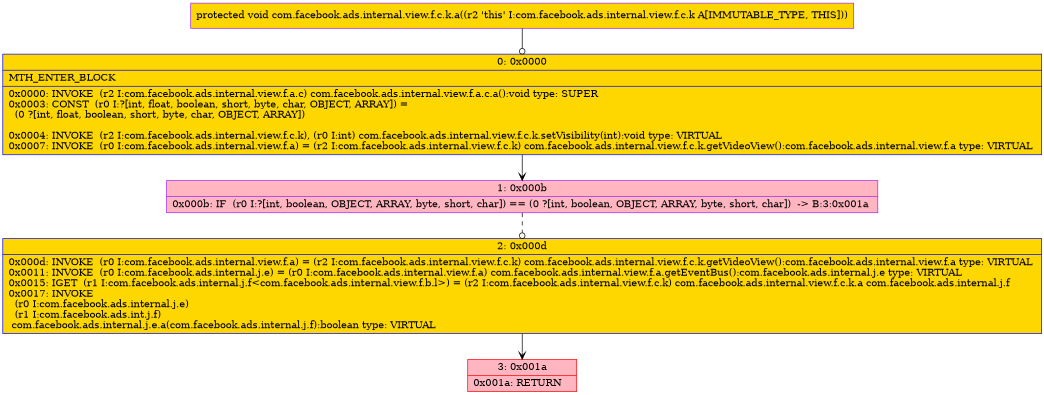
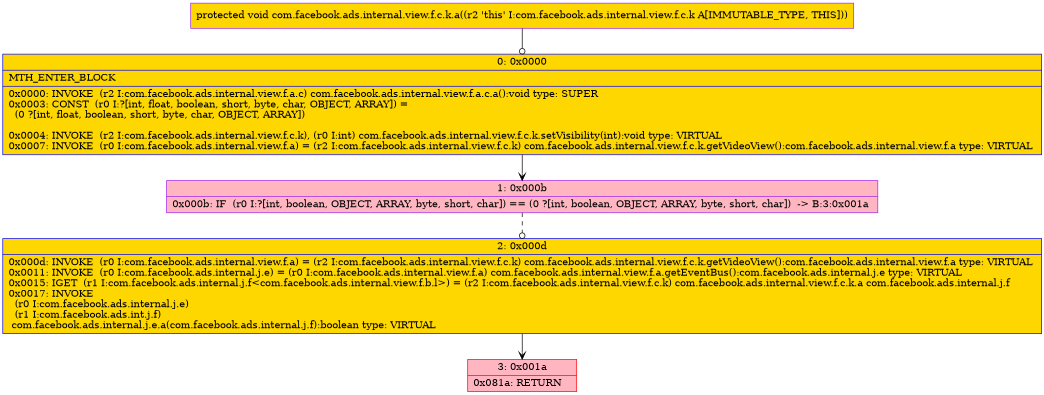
(522, 383) -> (522, 383)
